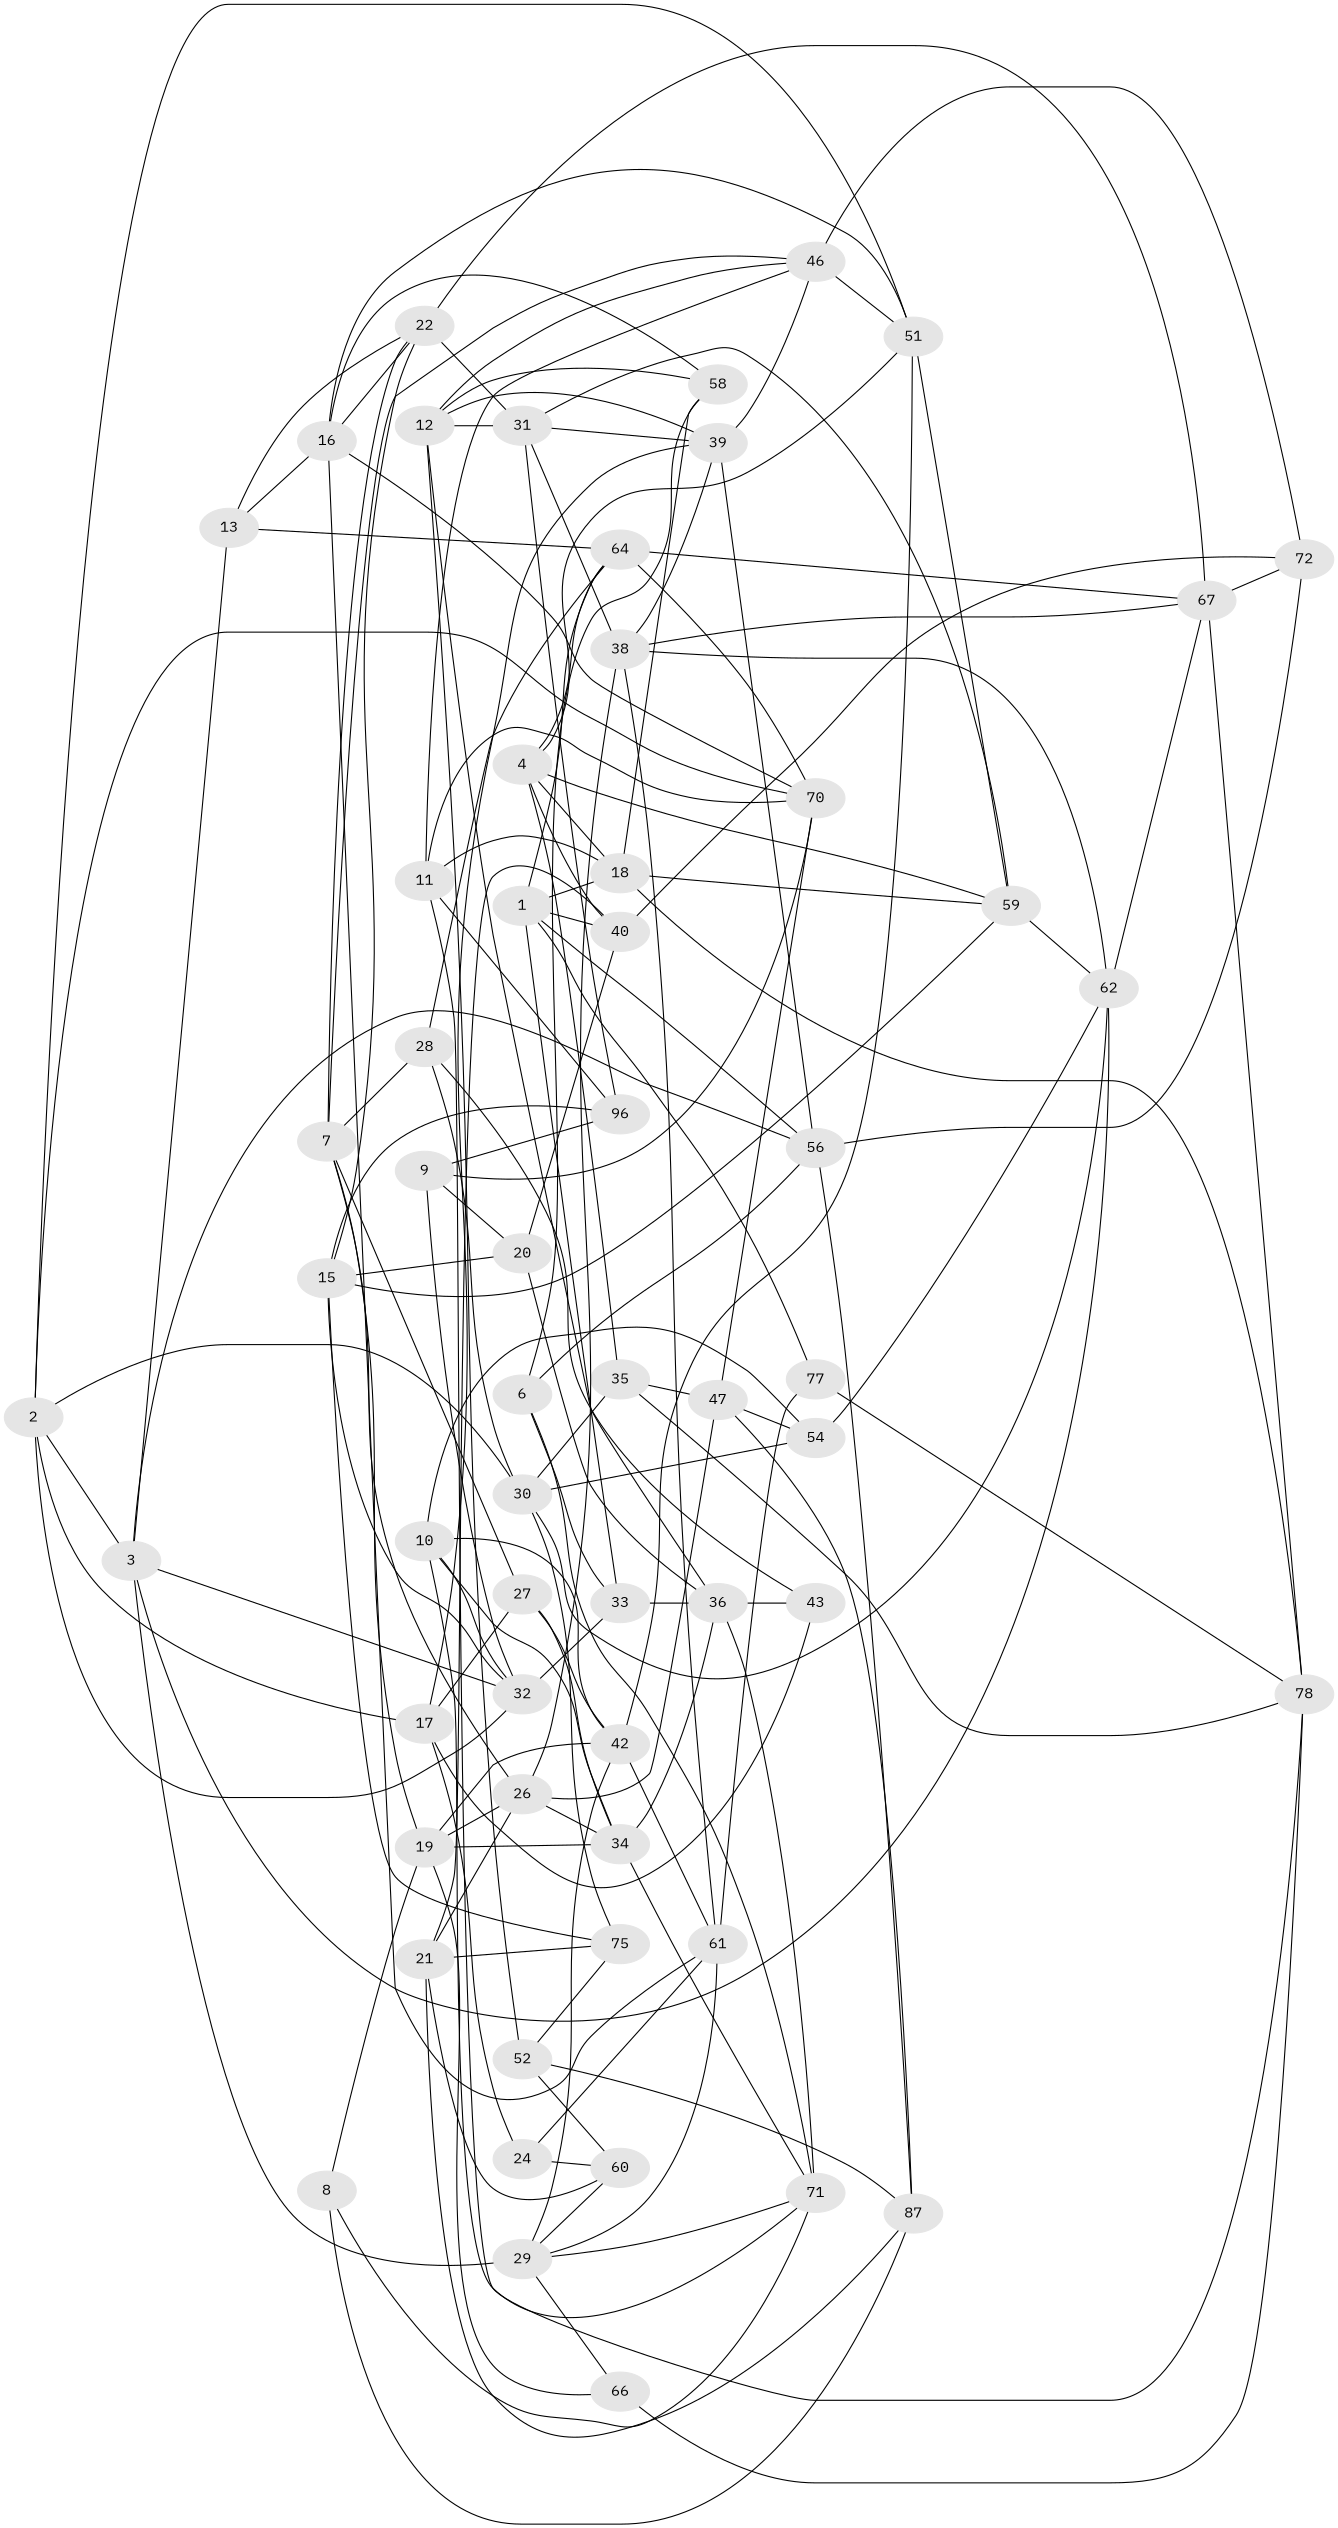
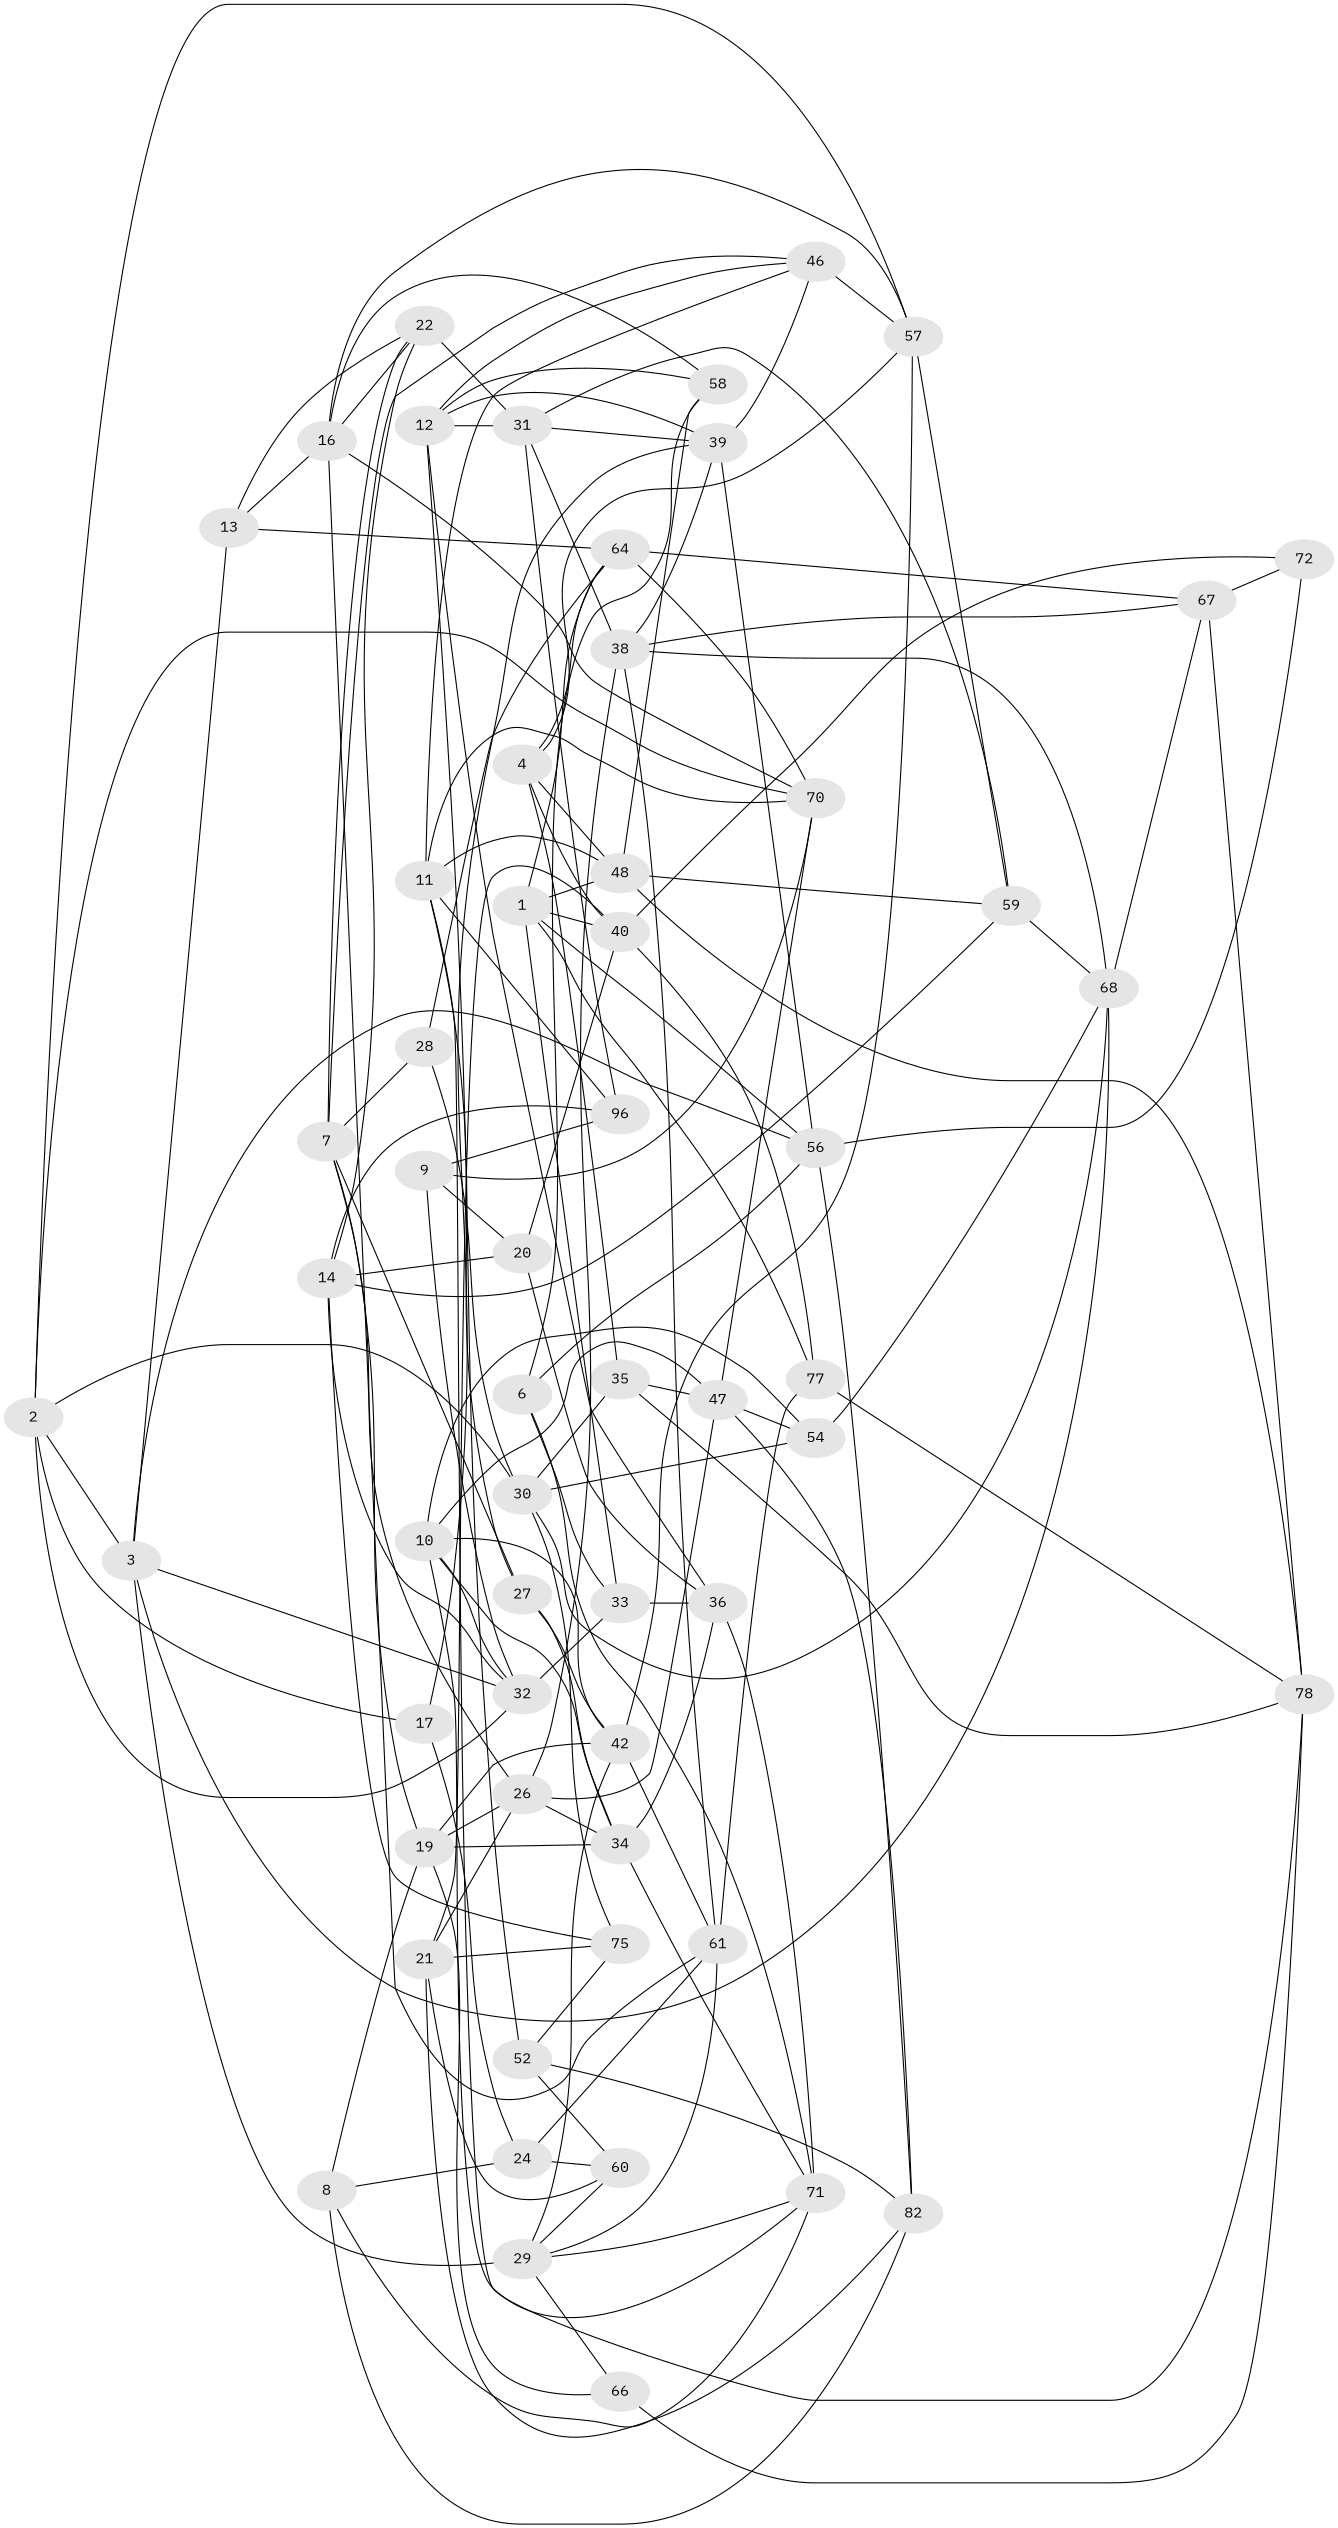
(957, 55) -> none
(1170, 133) -> none
(913, 337) -> (913, 337)
(765, 839) -> none
(620, 873) -> (620, 873)
(1109, 988) -> (1109, 988)
none -> (767, 1148)
(327, 1278) -> (327, 1278)
none -> (567, 1390)
(816, 1603) -> none
(473, 1659) -> (467, 1239)
none -> (425, 2175)
(913, 2213) -> (913, 2213)
